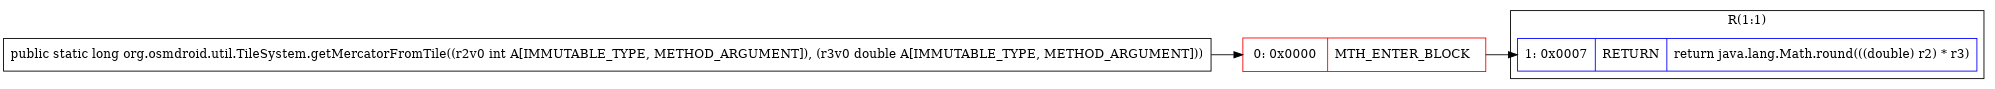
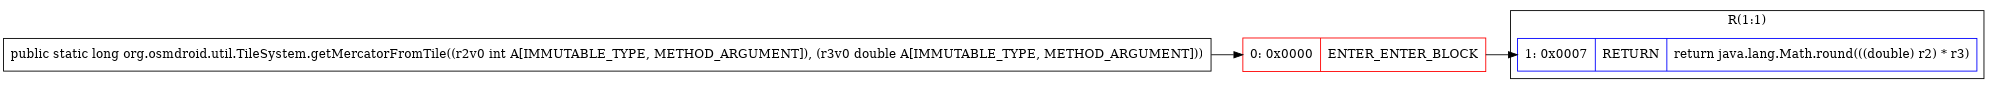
(1403, 54) -> (1403, 54)
